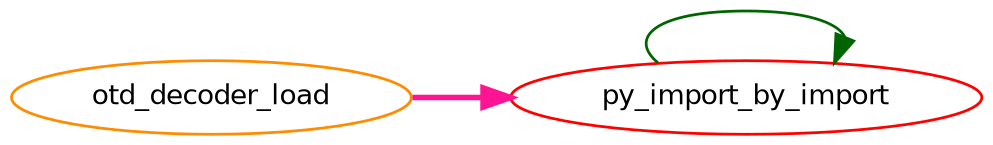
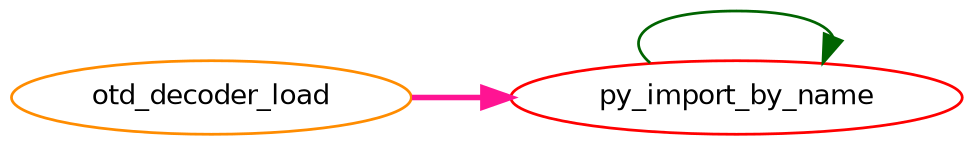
(746, 97) -> (737, 97)
